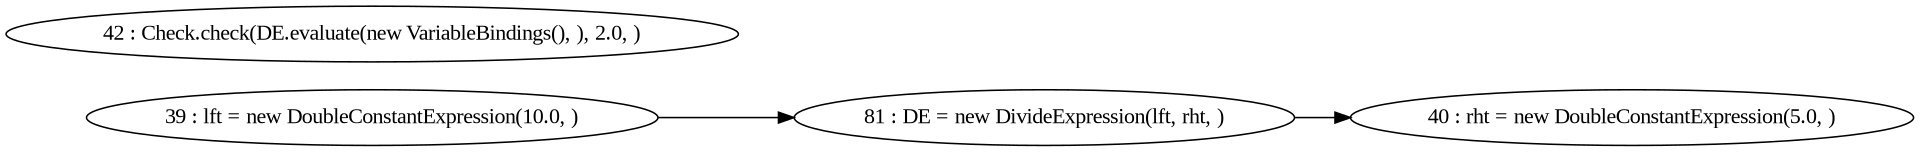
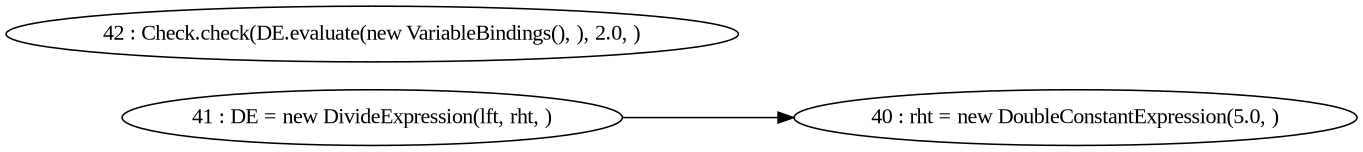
(372, 118) -> none
(1044, 118) -> (372, 118)
